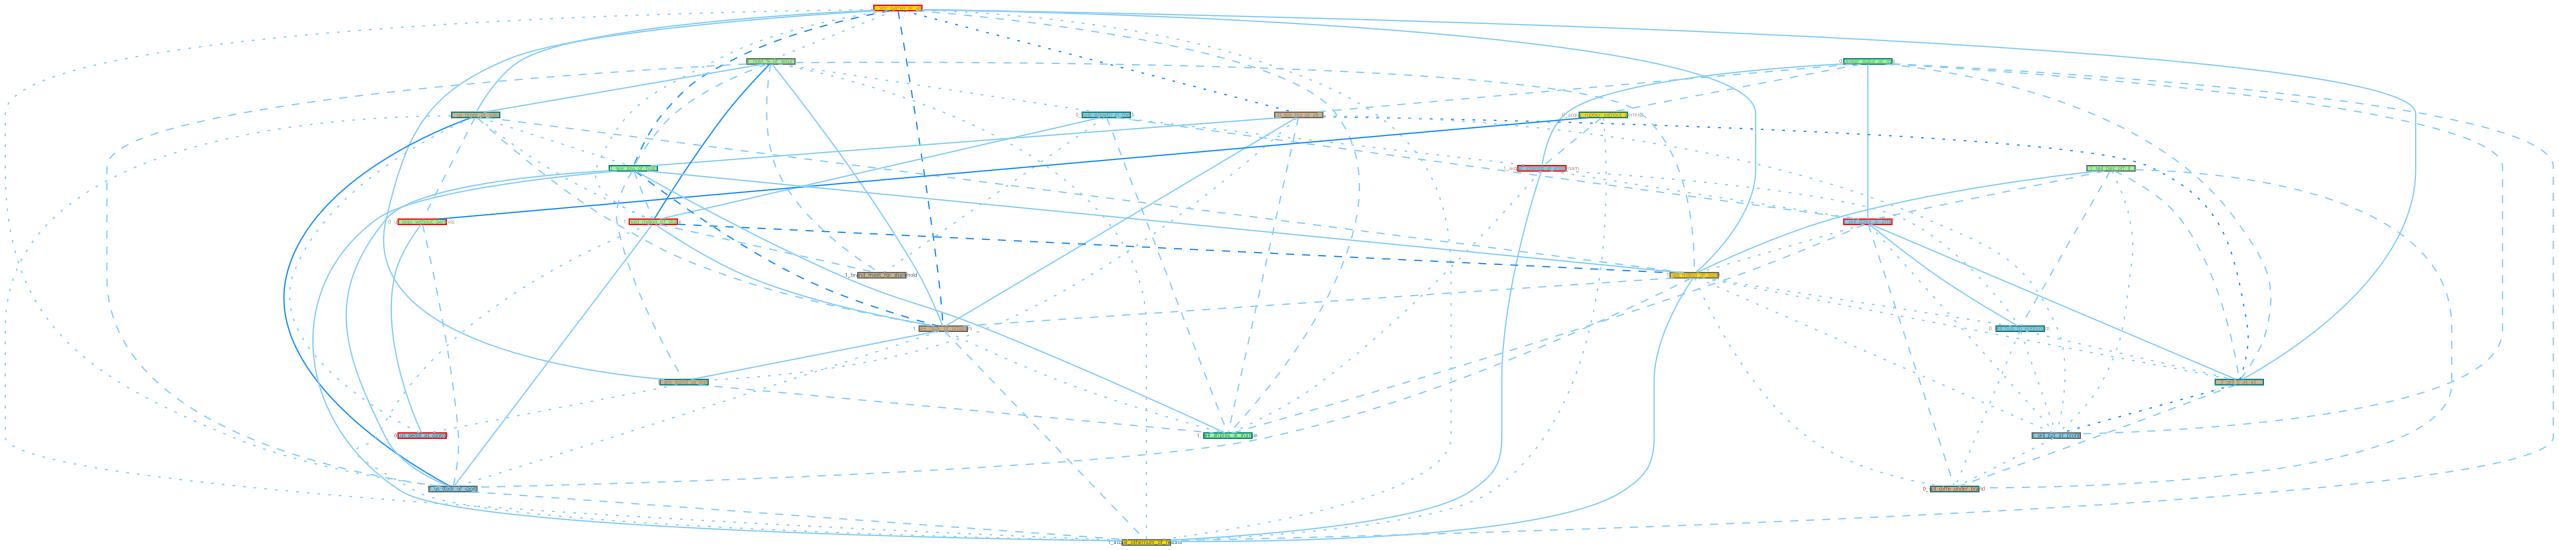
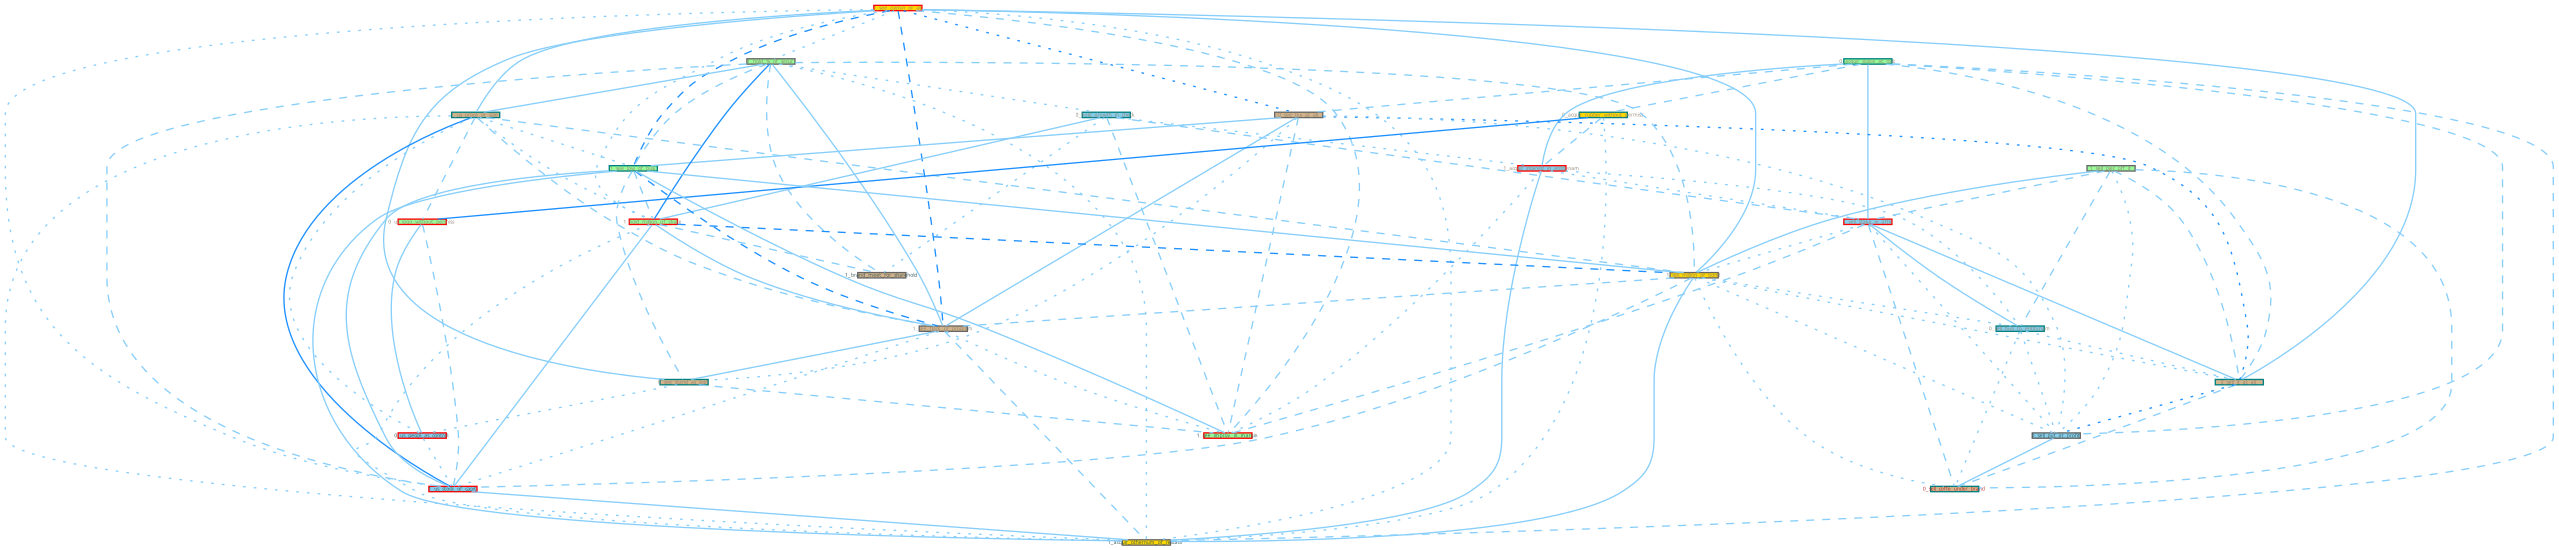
(1228, 436) -> (1228, 436)
(2015, 458) -> (2015, 458)
none -> (438, 462)
(453, 489) -> (453, 489)
(800, 516) -> (800, 516)
